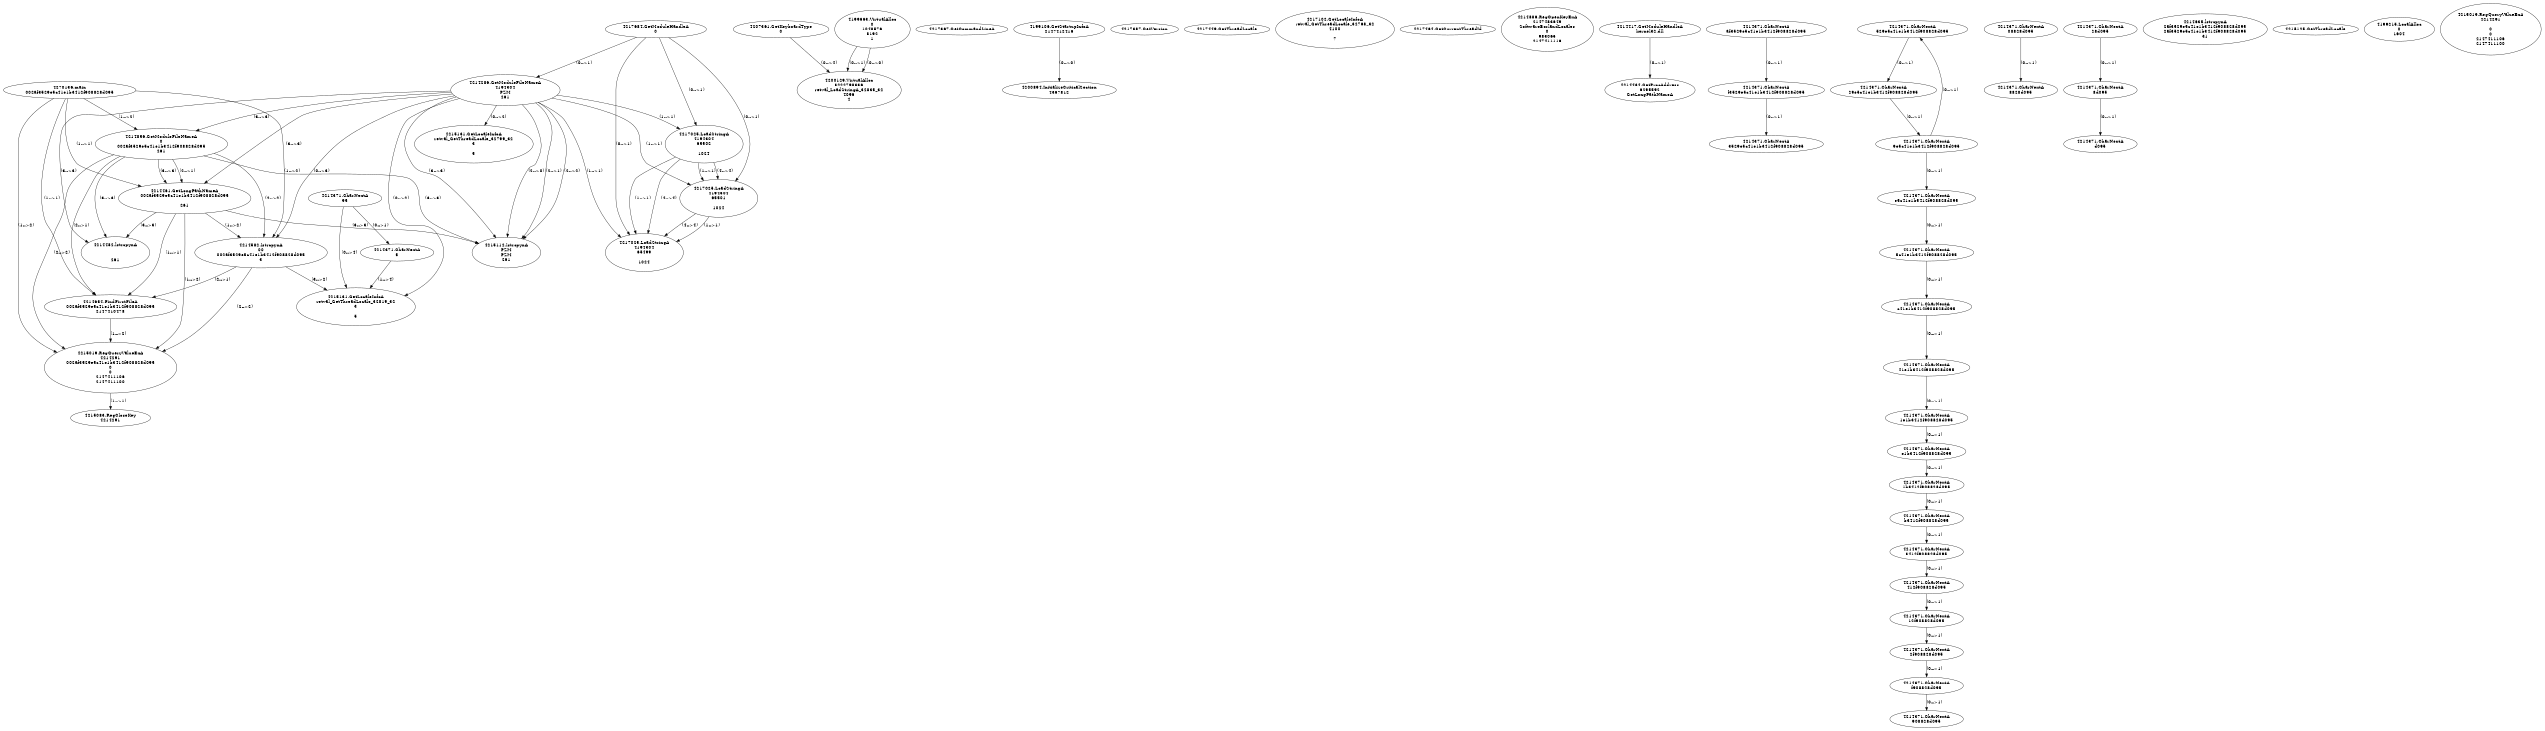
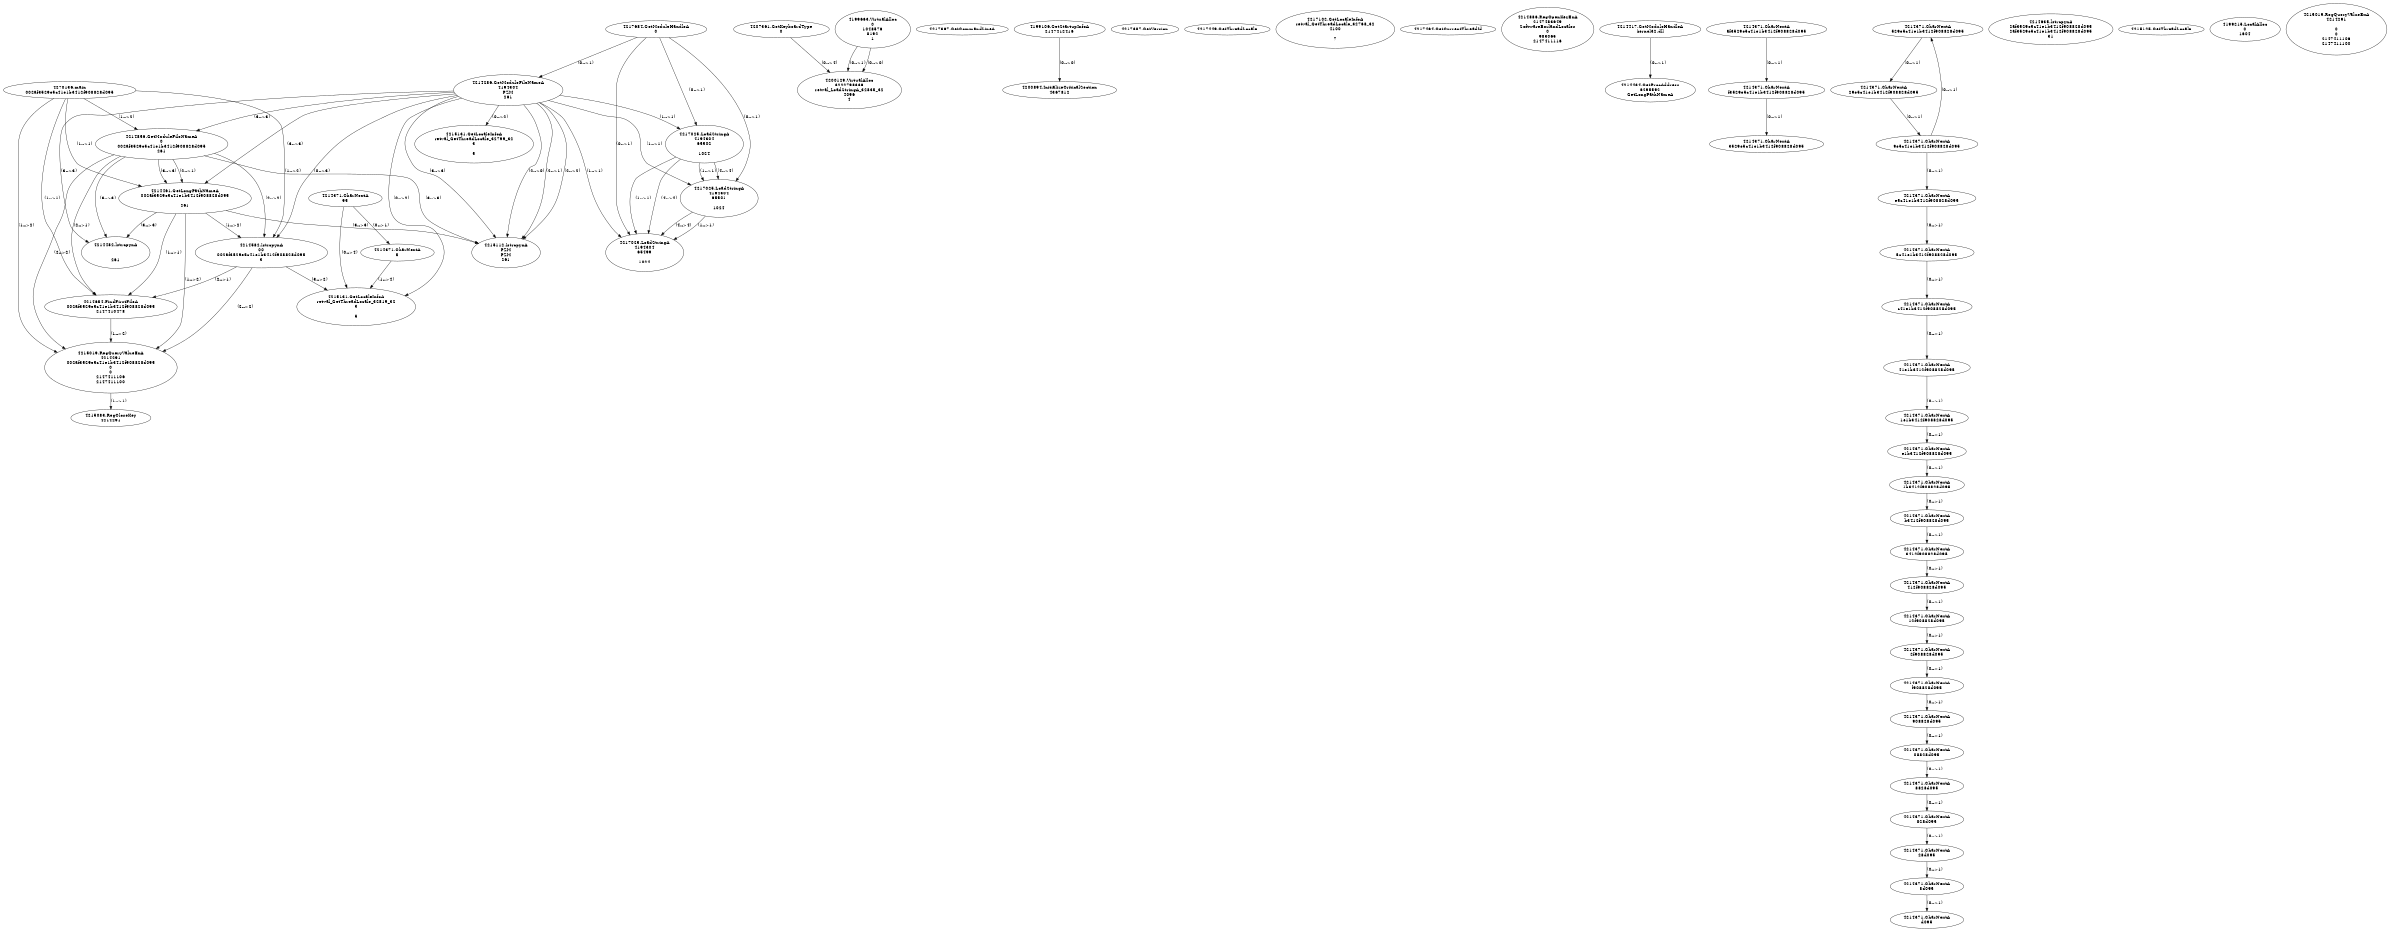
(1927, 198) -> (1927, 198)
none -> (1927, 734)
none -> (1927, 819)
